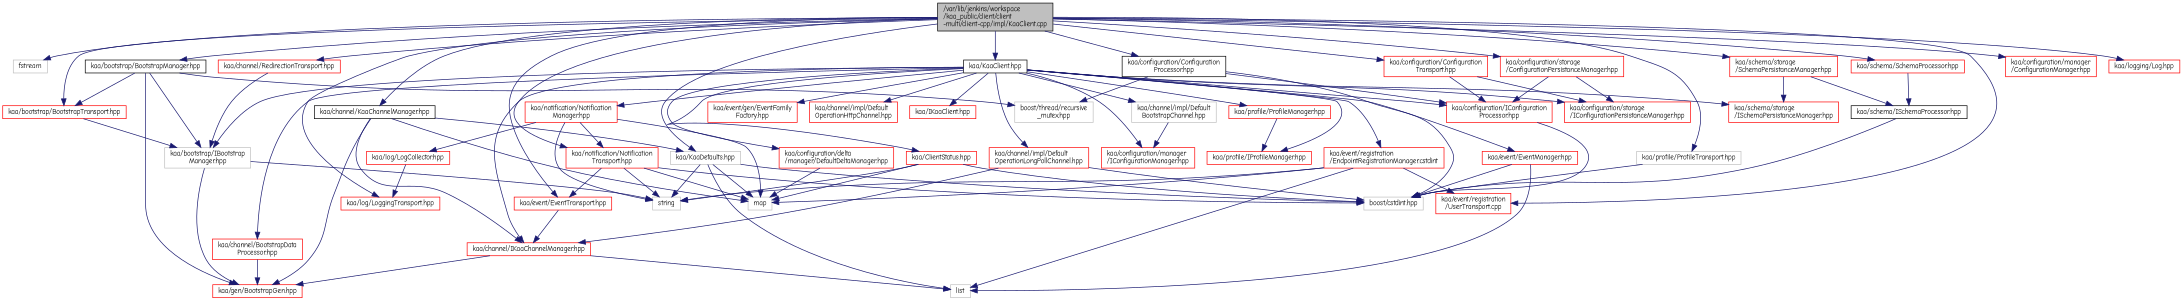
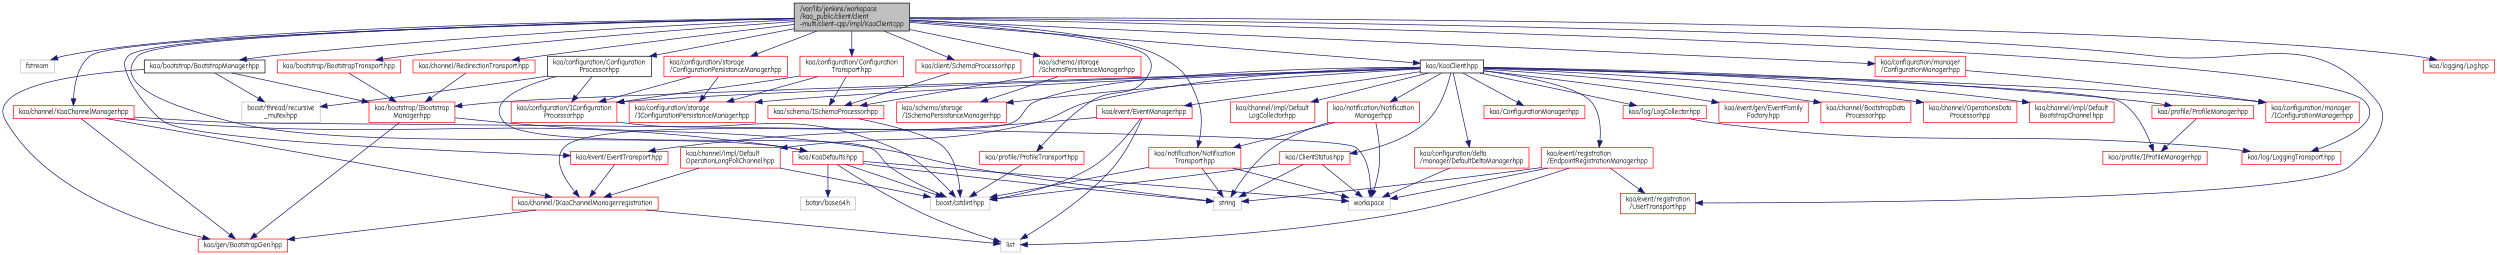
(1908, 66) -> (968, 66)
none -> (842, 84)
(108, 88) -> none
(375, 112) -> (74, 112)
(853, 112) -> (1273, 112)
(943, 112) -> (1534, 112)
(1174, 112) -> (2072, 112)
(1909, 112) -> (826, 112)
none -> (1970, 112)
(1163, 132) -> (2112, 84)
(486, 136) -> (1551, 88)
(208, 158) -> (412, 112)
(705, 158) -> (828, 158)
(1384, 158) -> (1597, 158)
(1689, 158) -> (1032, 158)
(589, 180) -> (831, 134)
(760, 204) -> (1369, 204)
none -> (828, 204)
(1473, 204) -> (1658, 204)
(529, 249) -> (585, 204)
(257, 269) -> none
